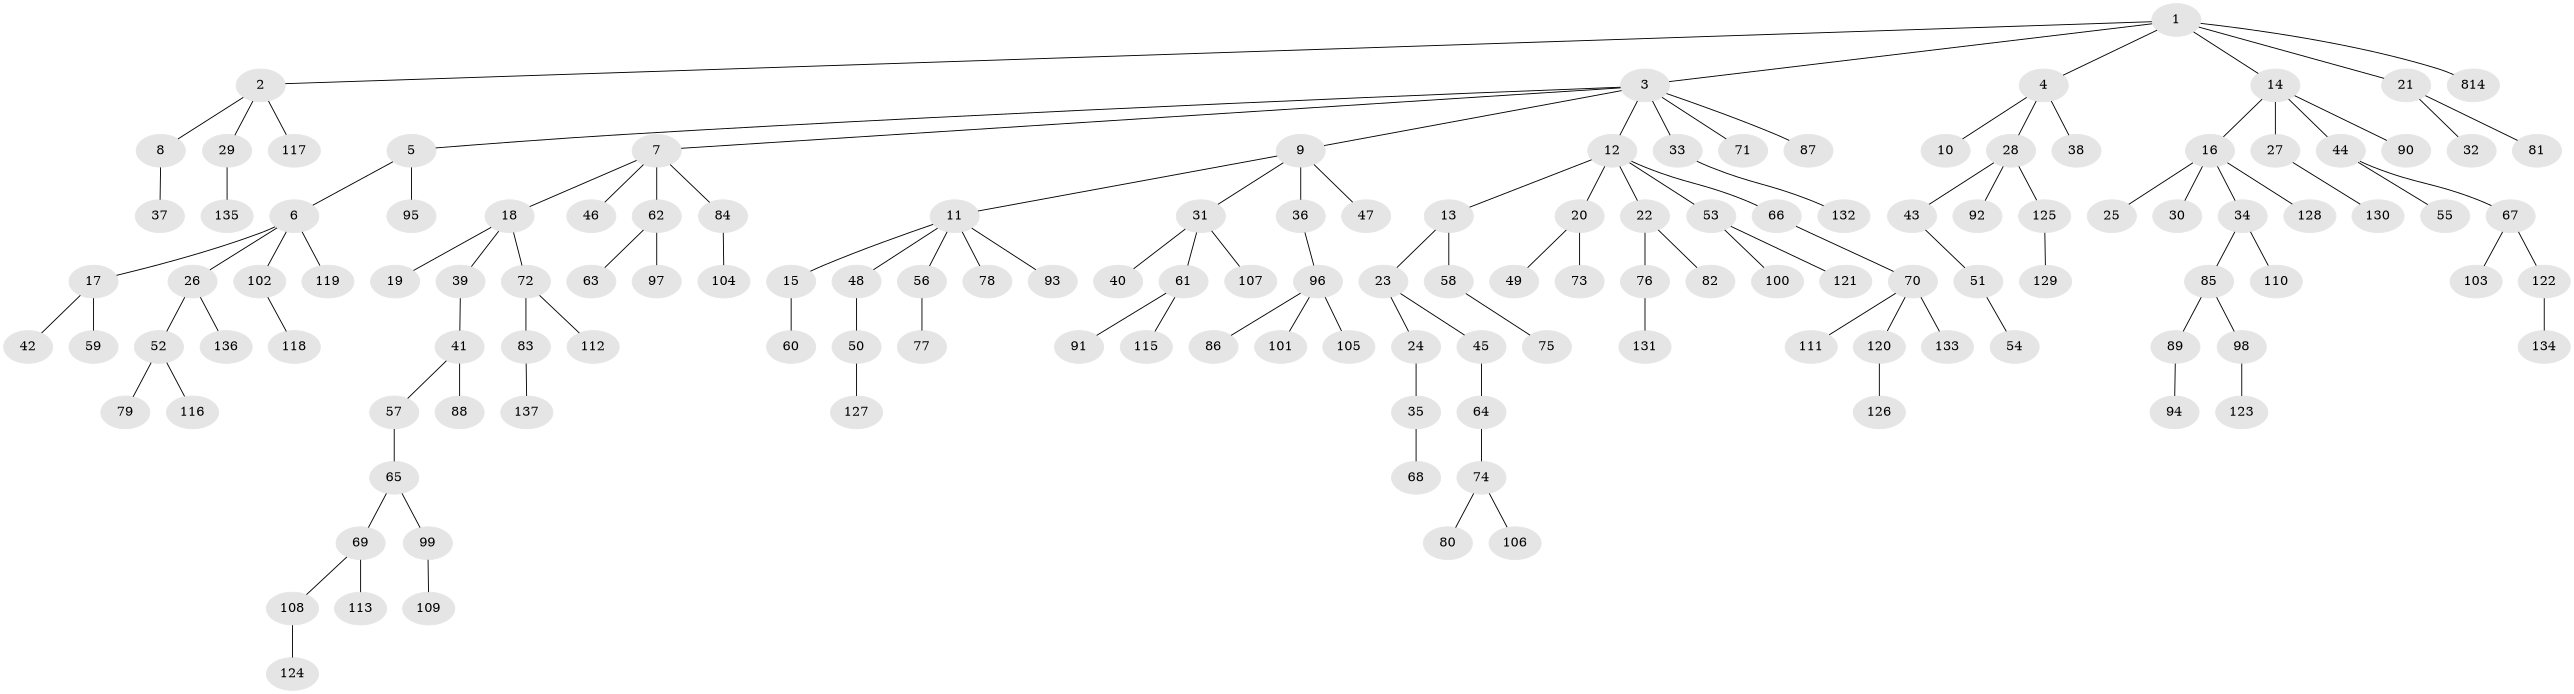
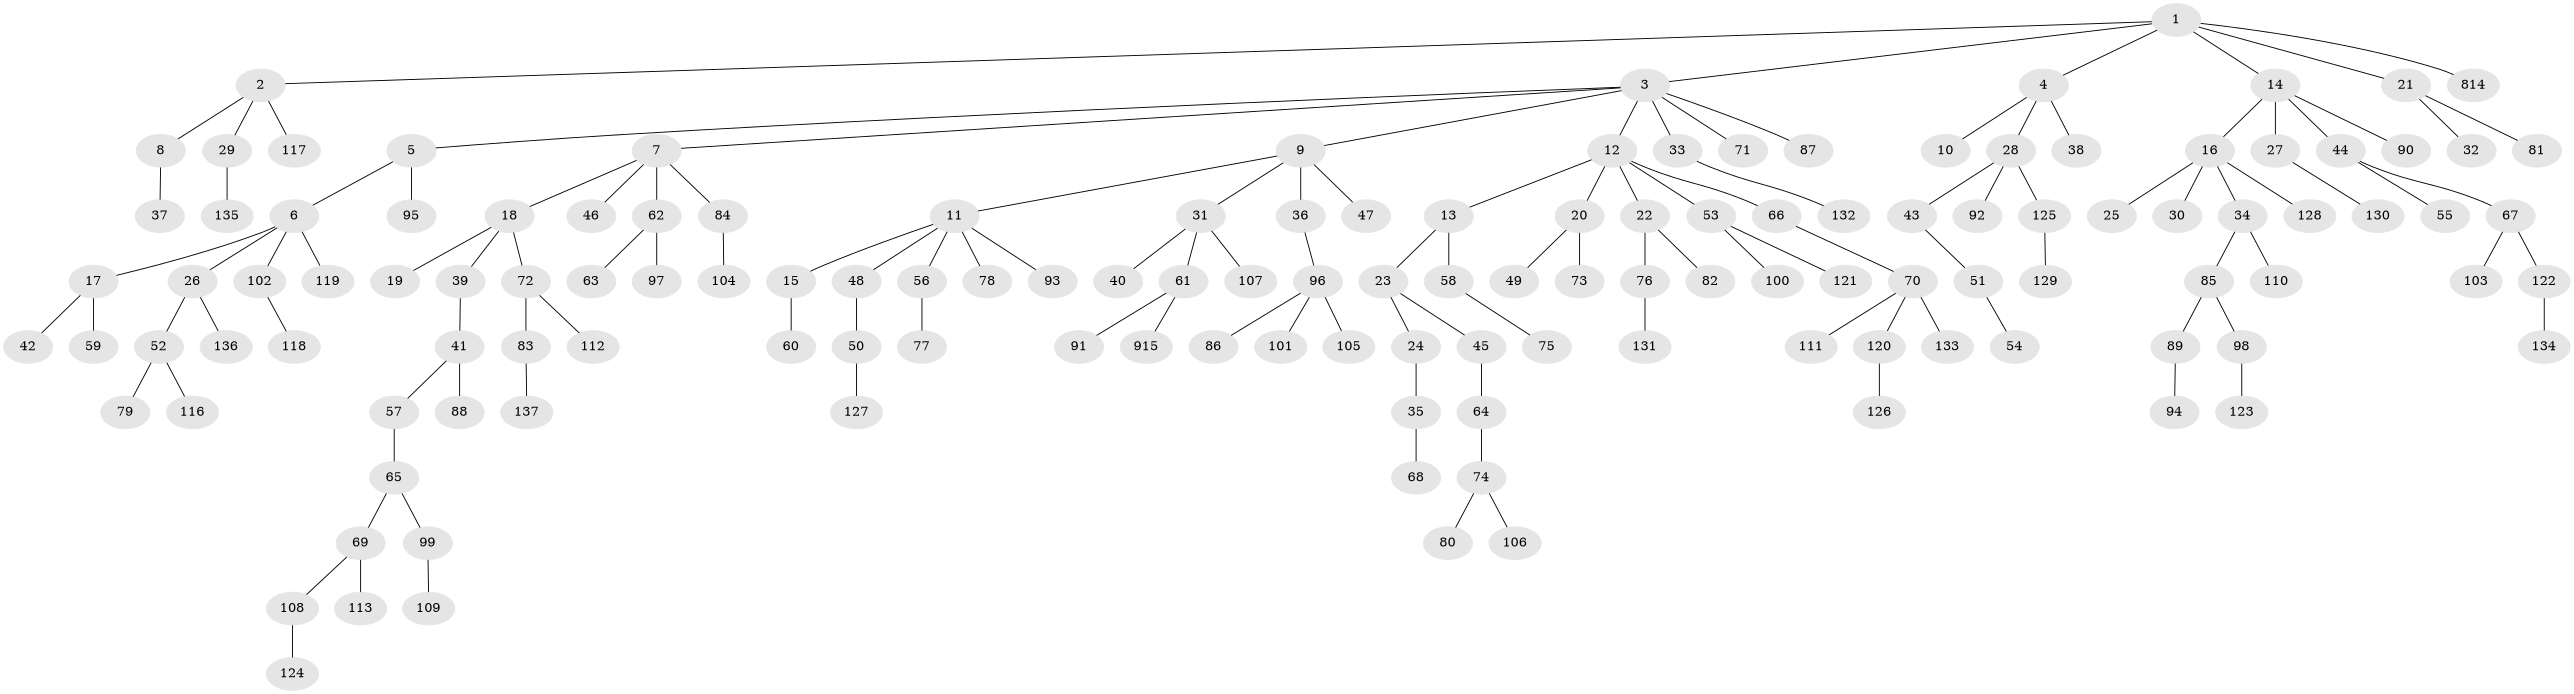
(1146, 347) -> (1146, 347)
